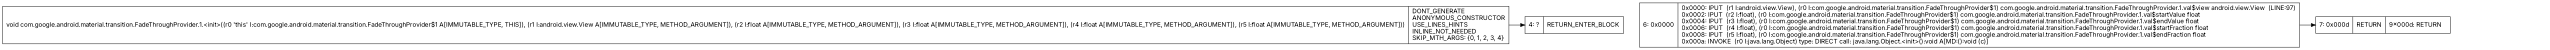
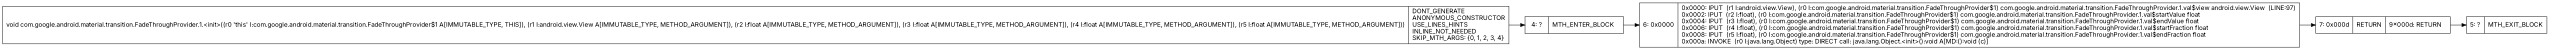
(1583, 25) -> (1583, 25)
none -> (1629, 25)
none -> (2507, 25)
